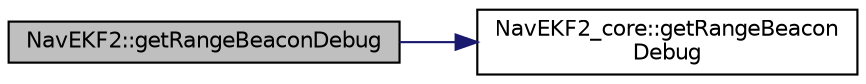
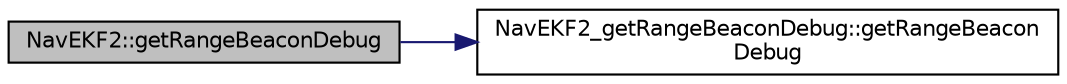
(667, 42) -> (768, 42)
